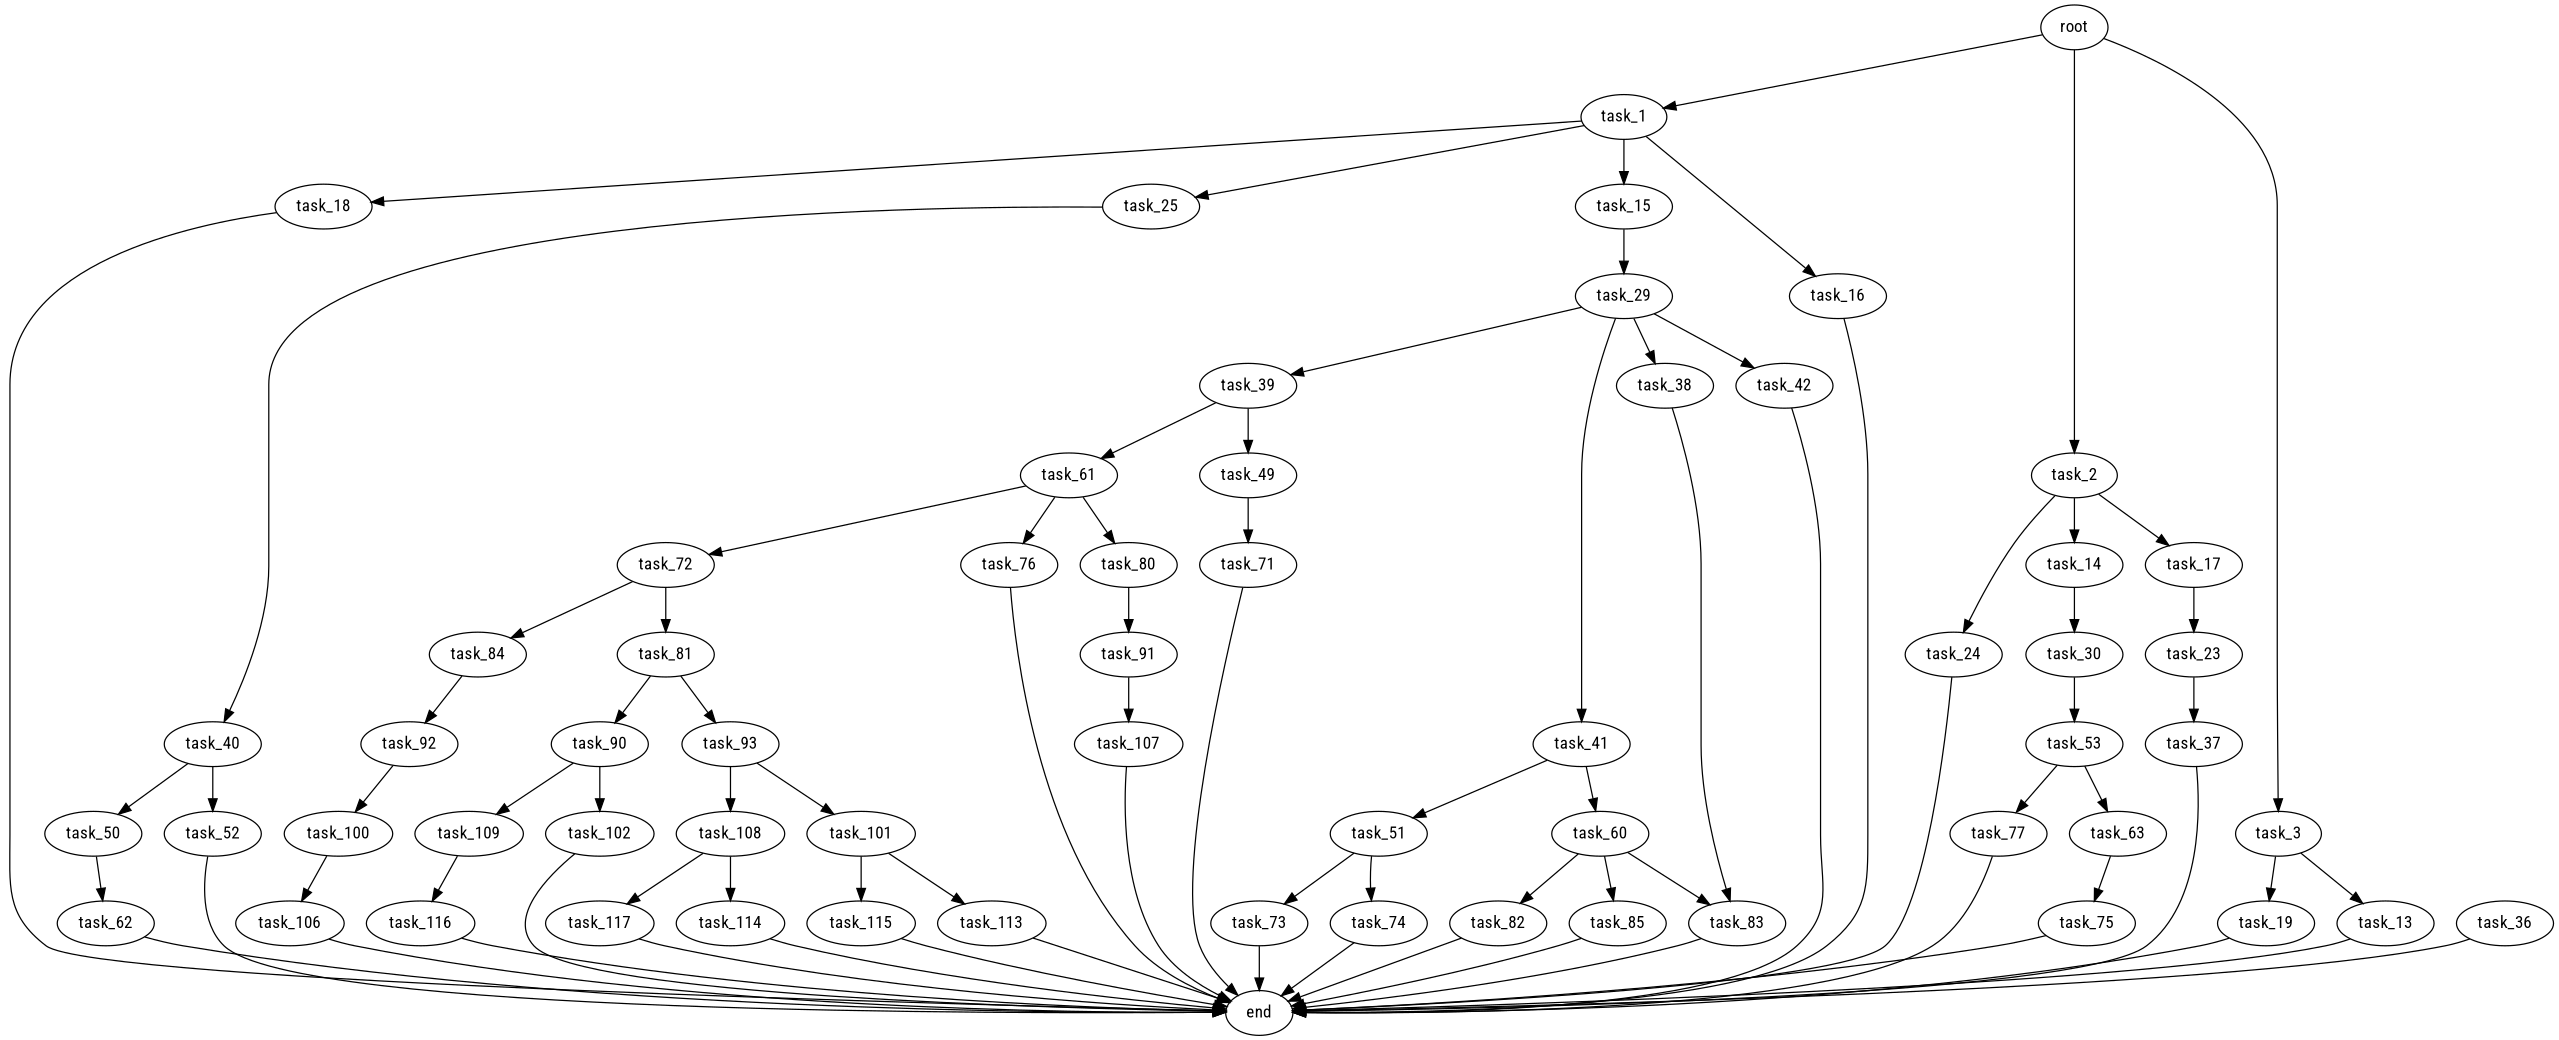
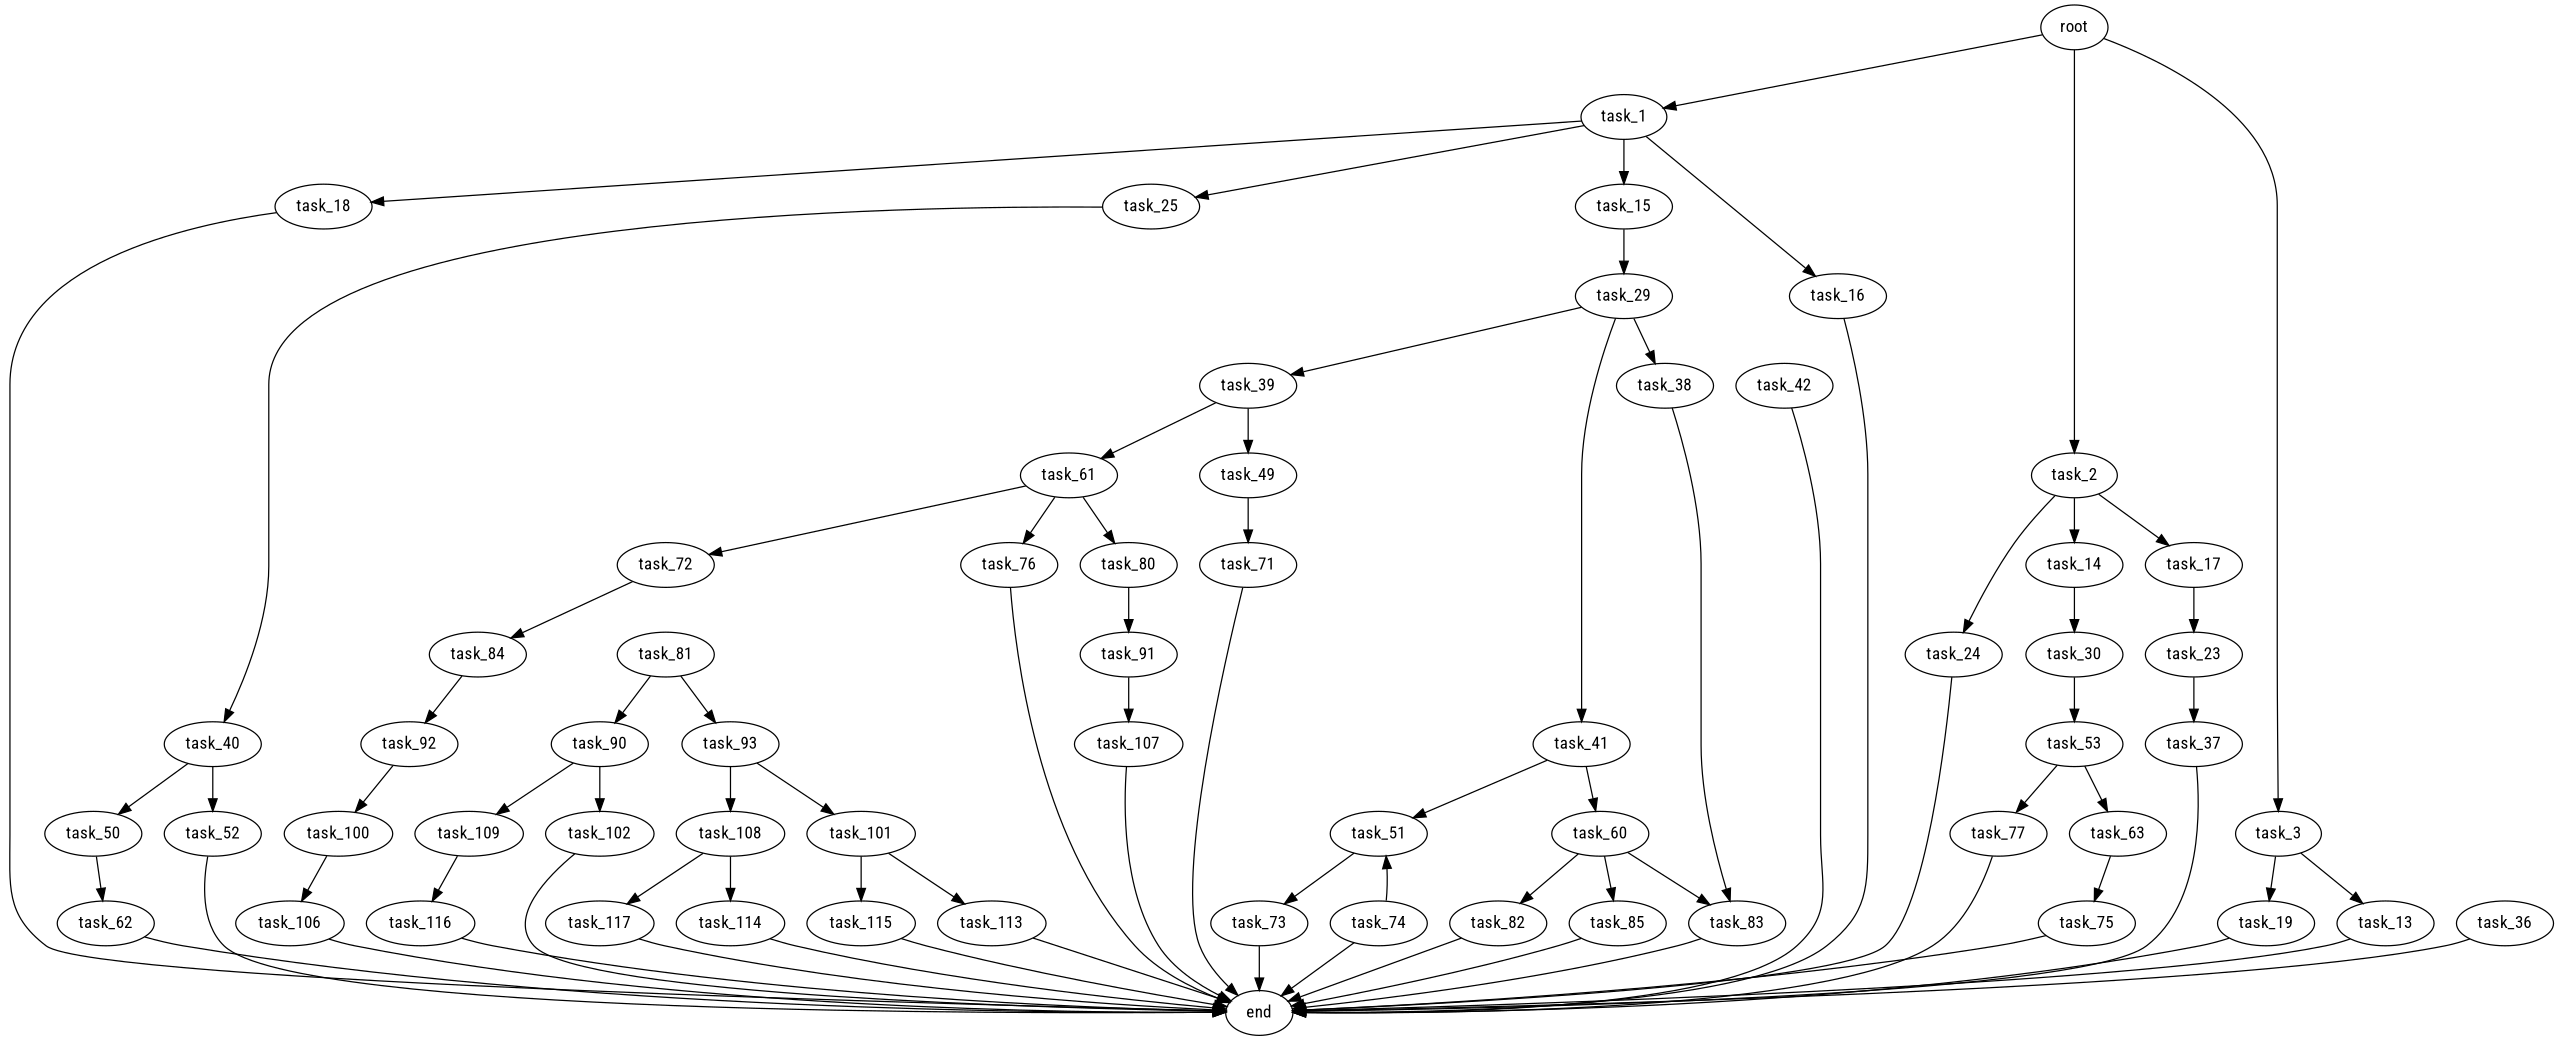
(1698, 338) -> none
(666, 604) -> none
(1370, 872) -> (1387, 885)
